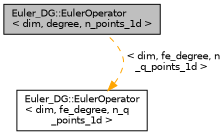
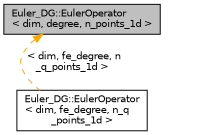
(123, 57) -> (21, 66)
